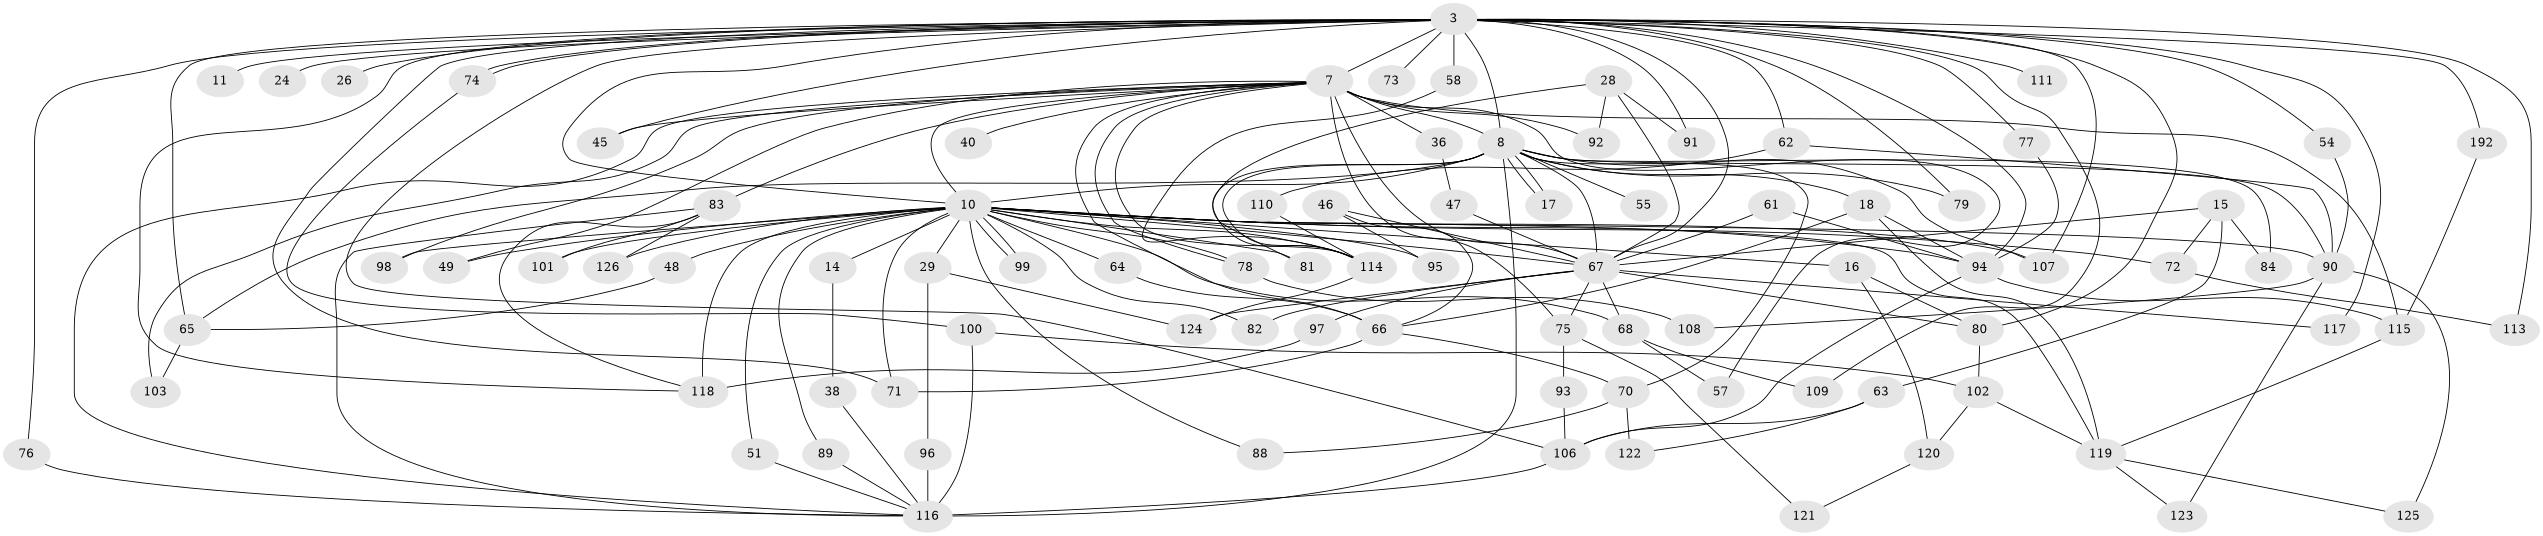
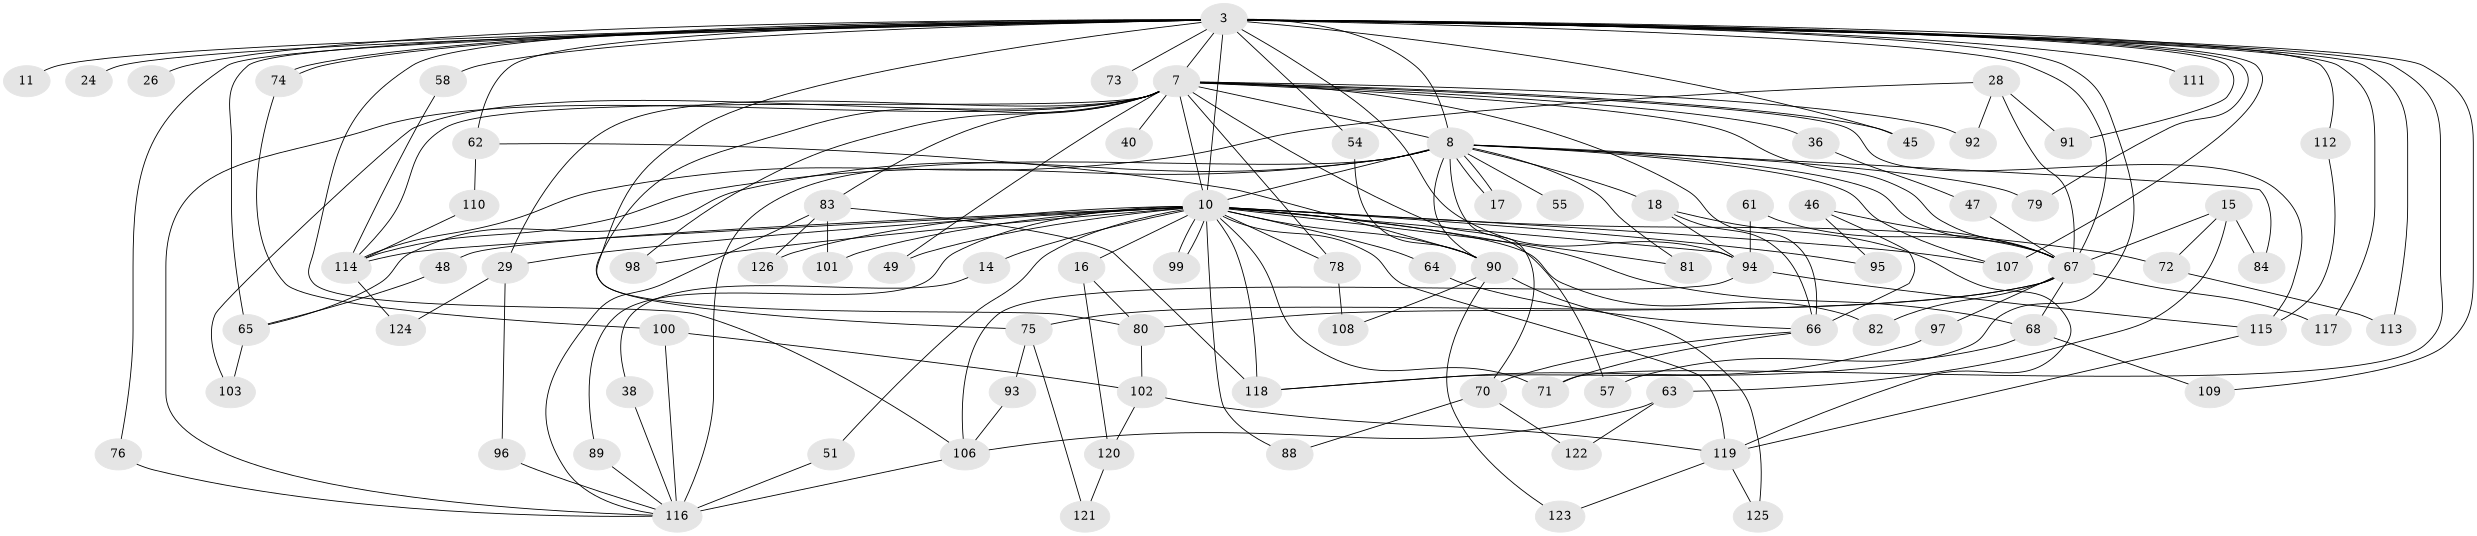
none -> (660, 111)
(2027, 143) -> none
(2482, 143) -> (2326, 143)
(1414, 247) -> none
(1391, 293) -> none
